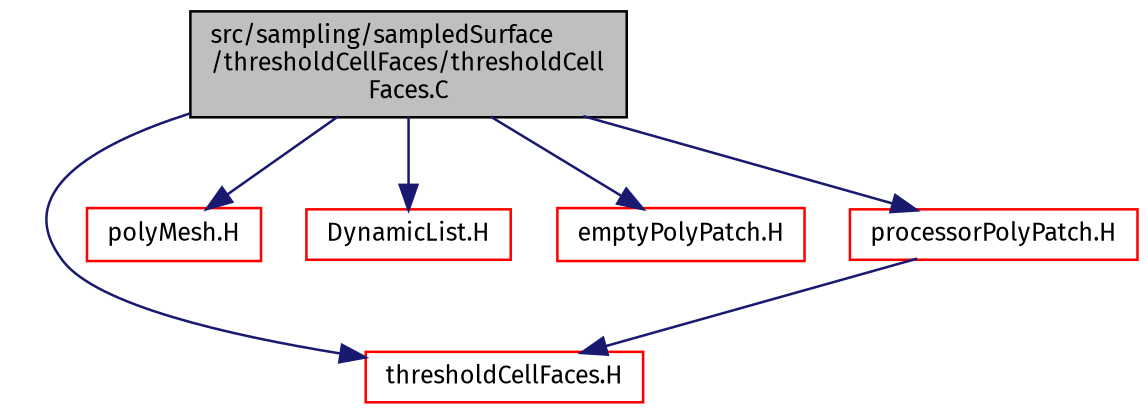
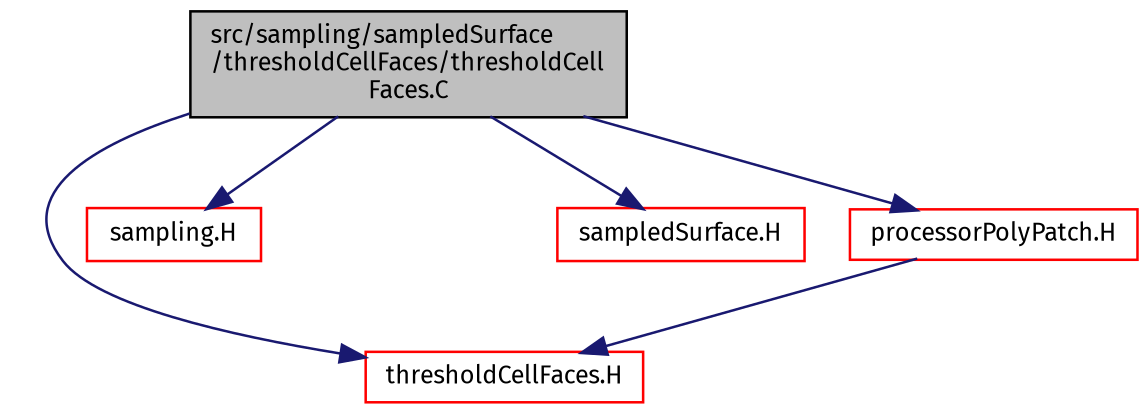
(174, 235) -> (174, 235)
(409, 235) -> none
(681, 235) -> (681, 235)
